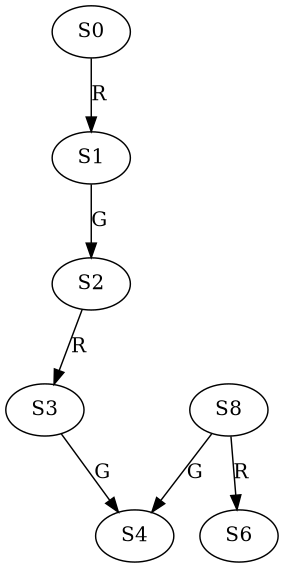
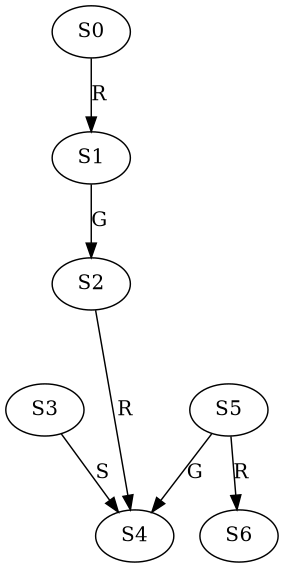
(71, 340) -> (112, 403)
(229, 410) -> (229, 410)
(103, 473) -> (103, 473)
